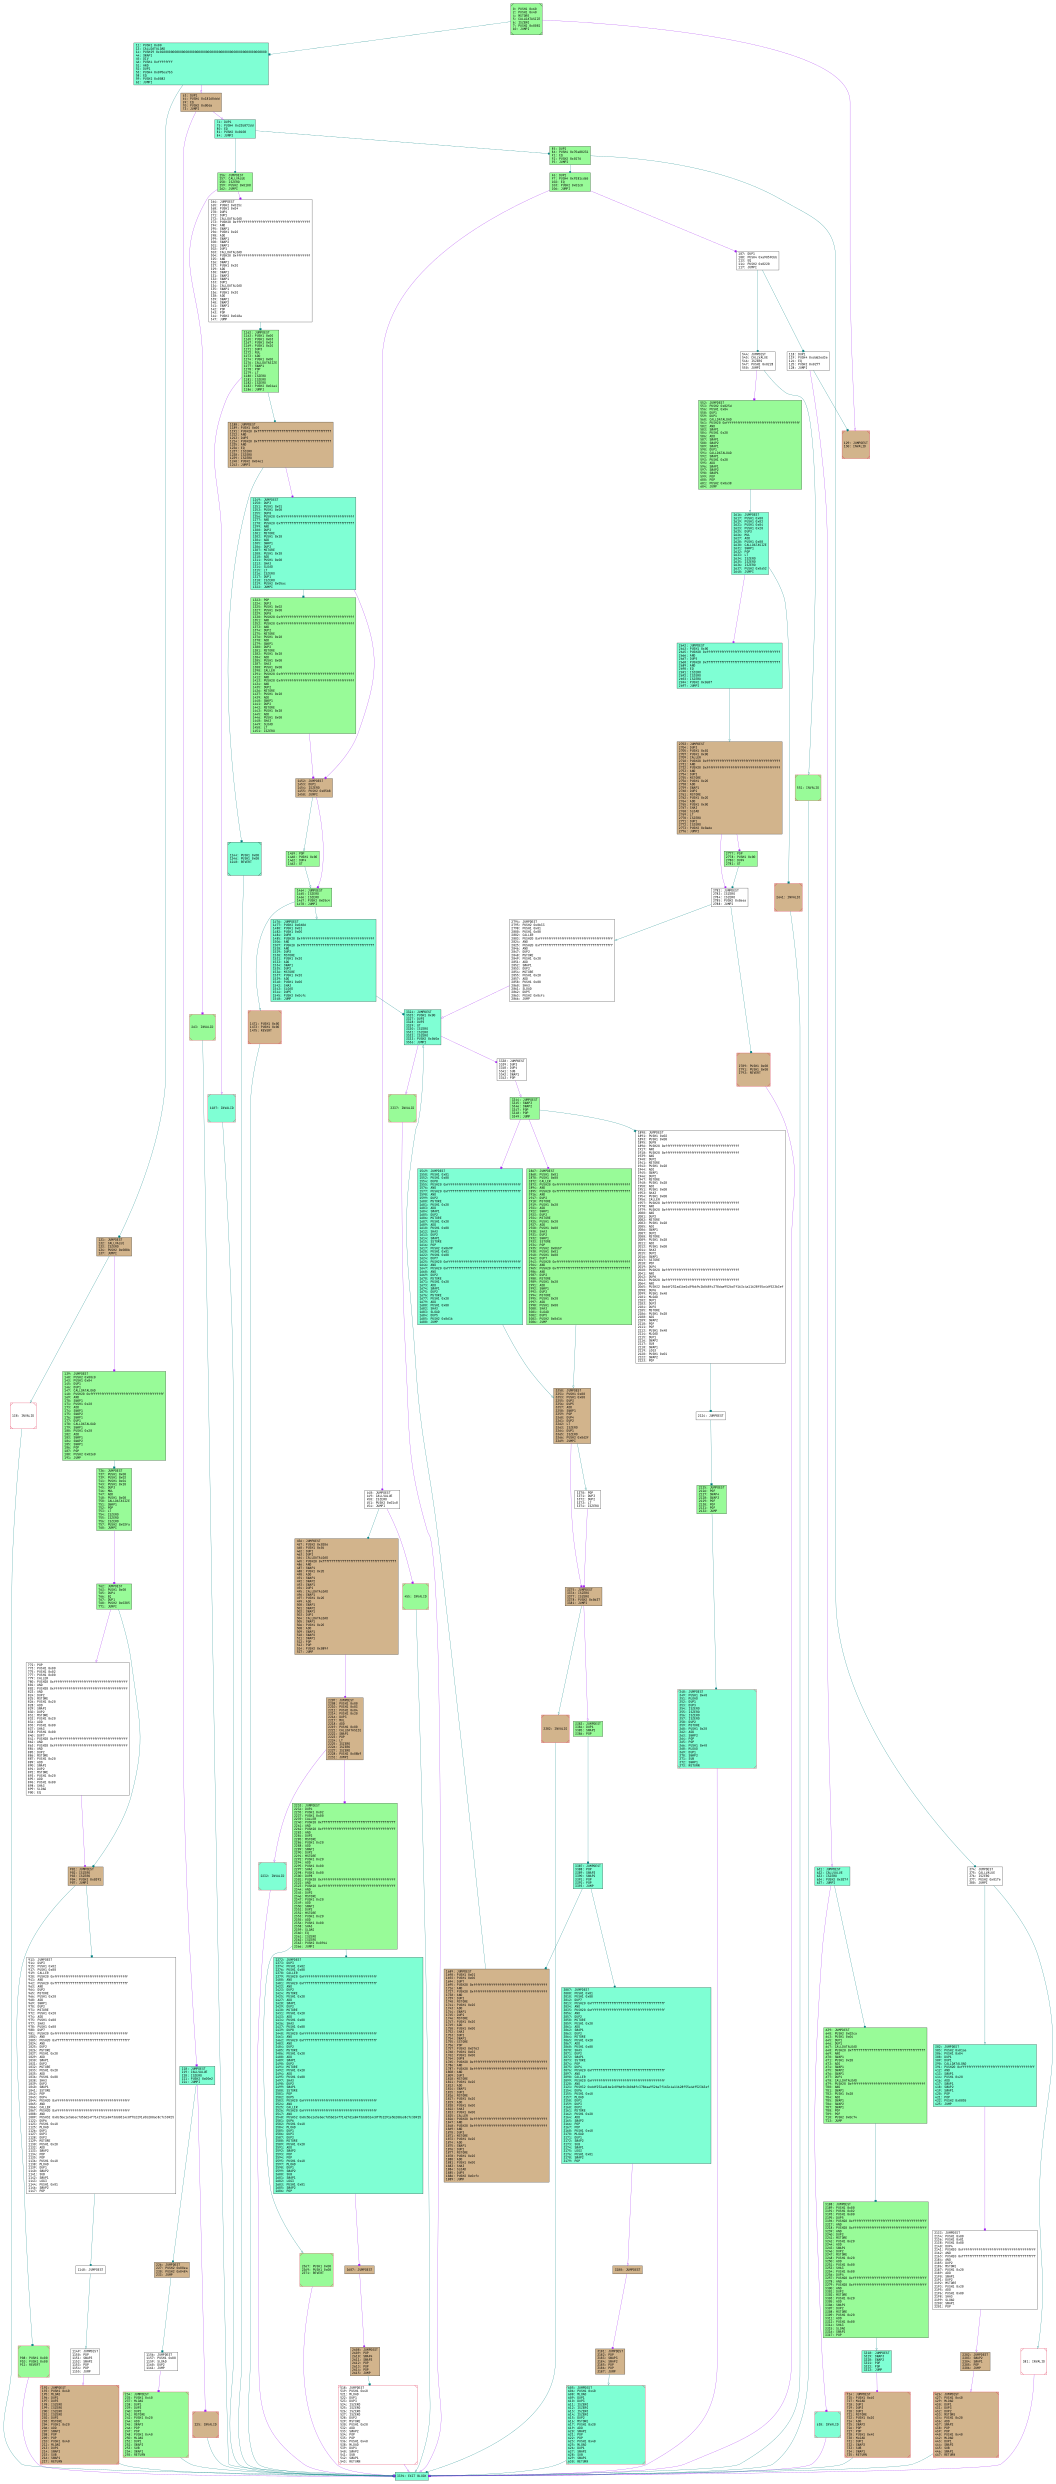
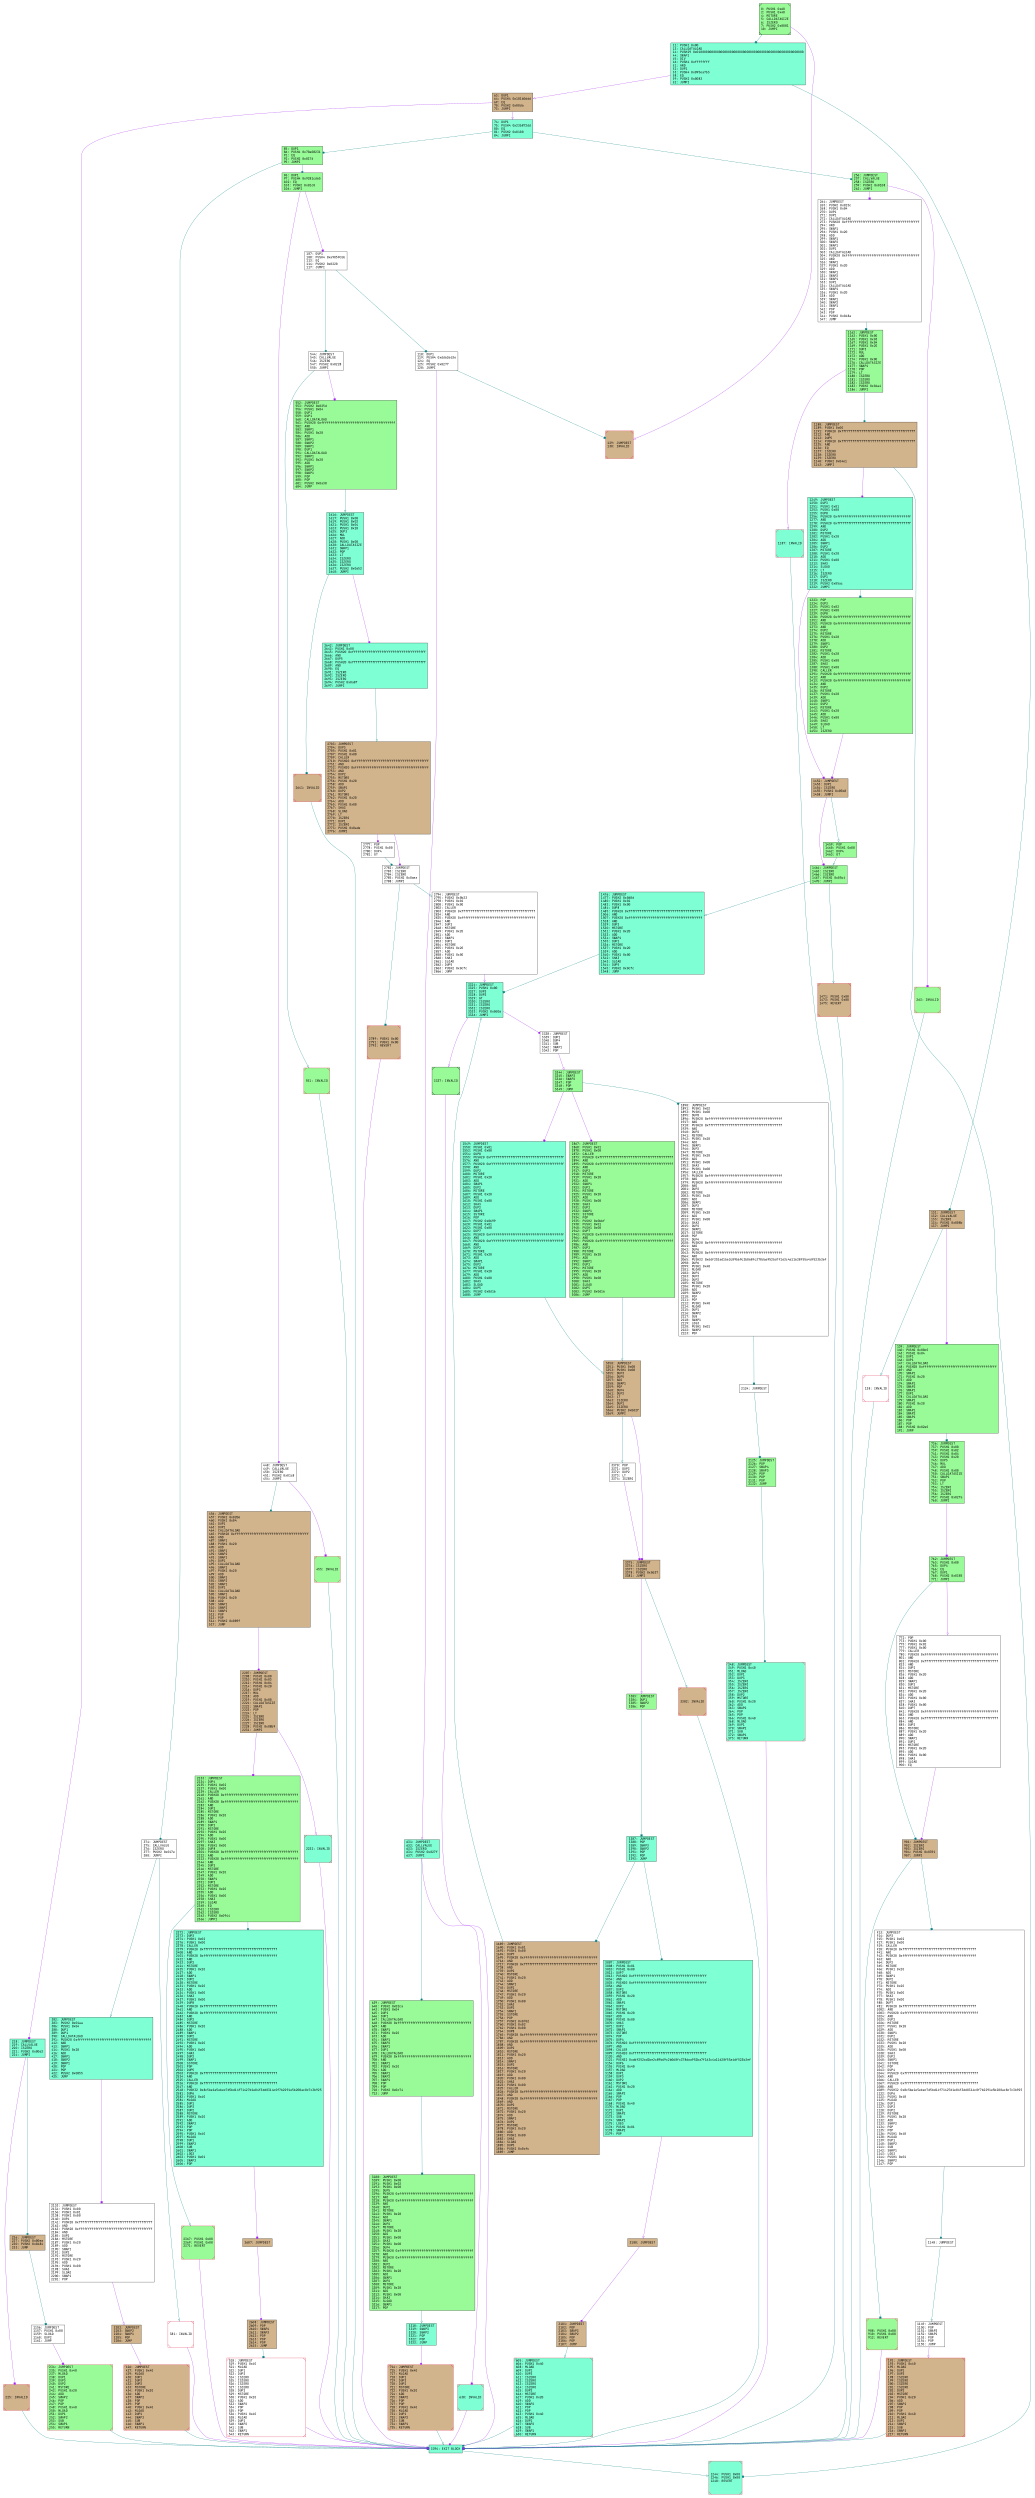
(245, 859) -> (725, 2478)
(741, 859) -> (378, 850)
(402, 1108) -> (446, 1081)
(242, 1744) -> (584, 2463)
